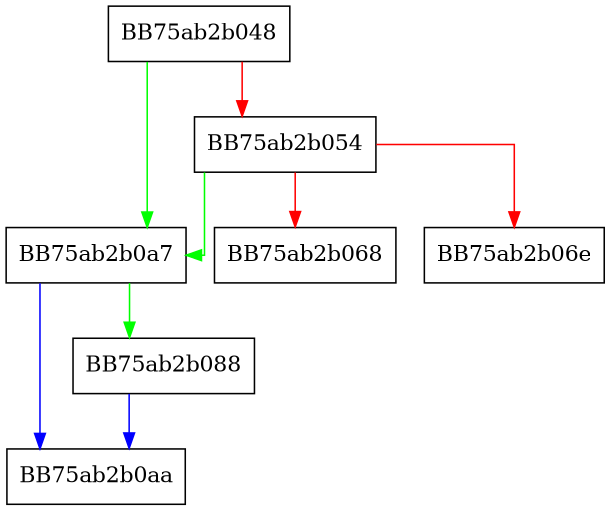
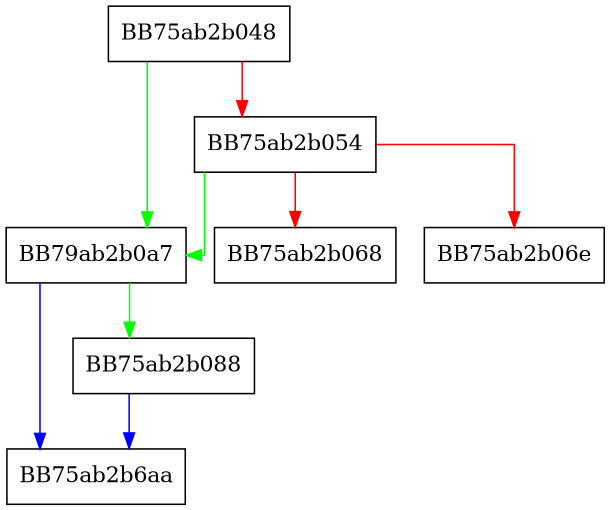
(96, 255) -> (96, 255)
(96, 477) -> (96, 477)
